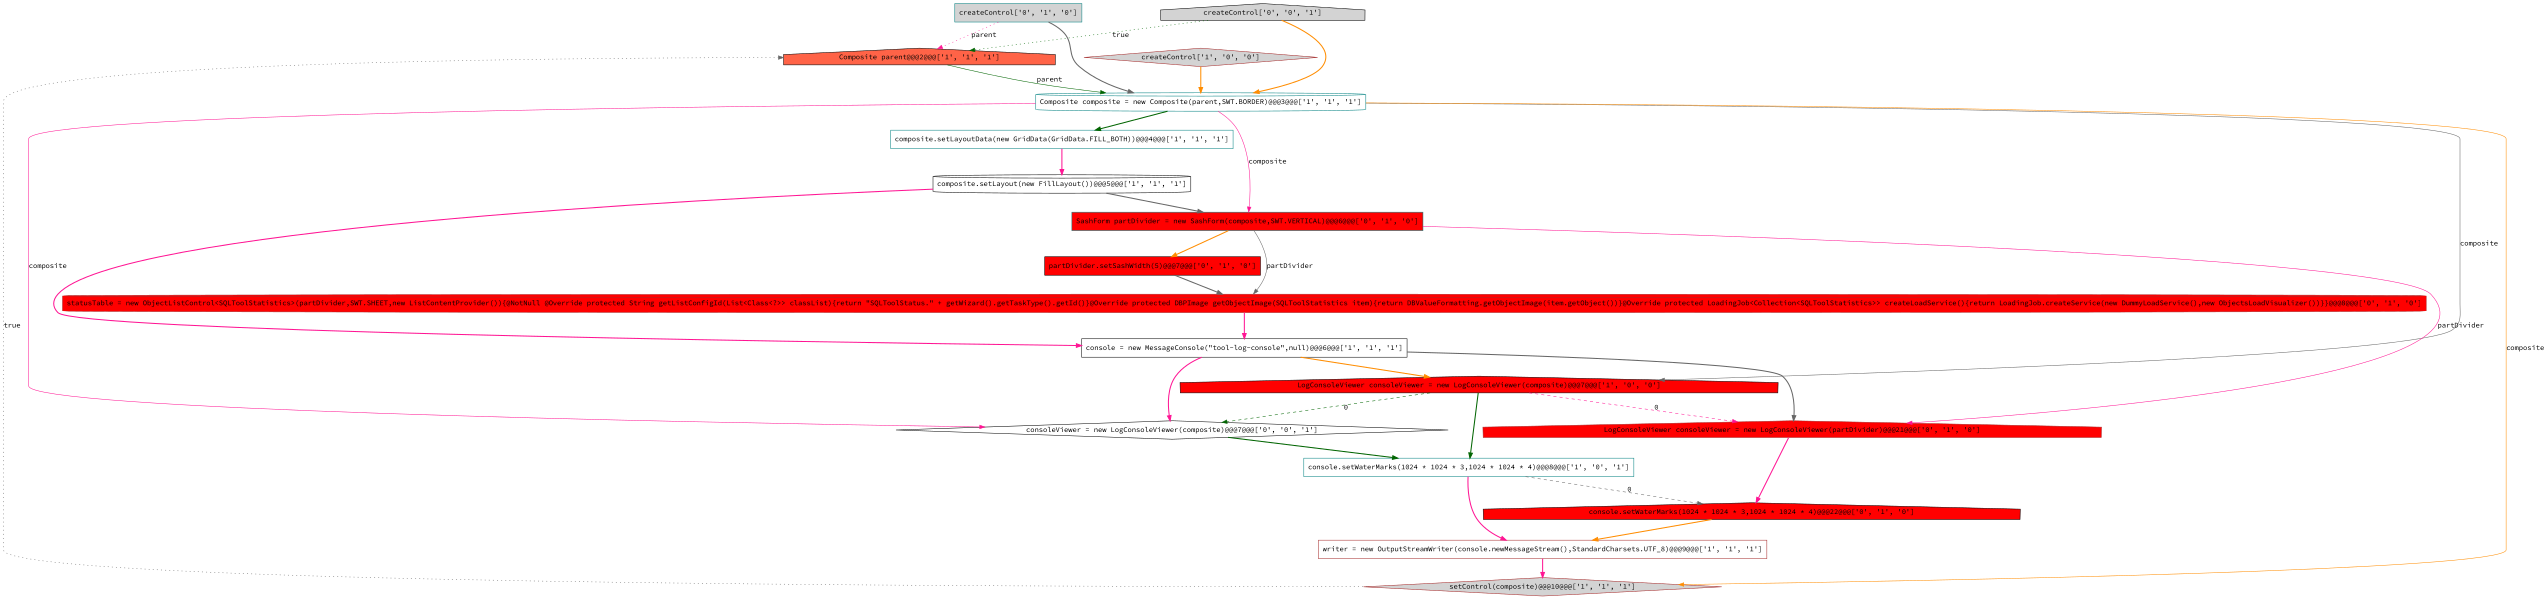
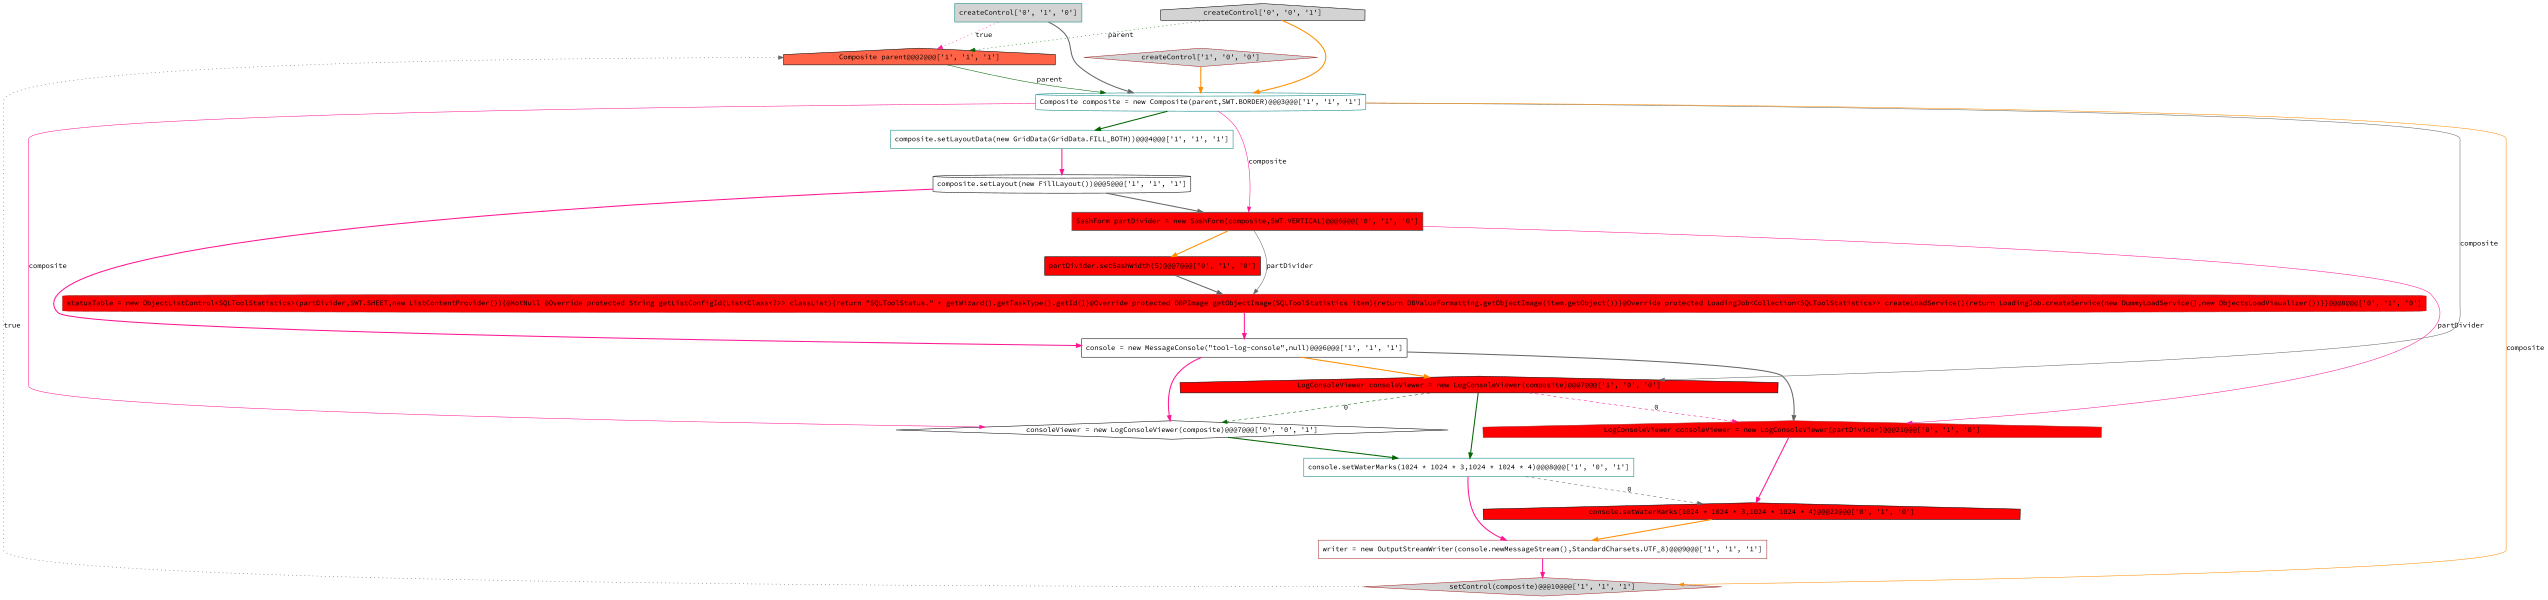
(984, 35) -> (984, 35)
(1121, 35) -> (1121, 35)
